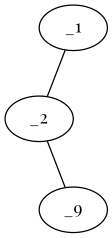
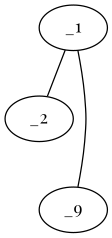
(56, 164) -> (86, 119)
